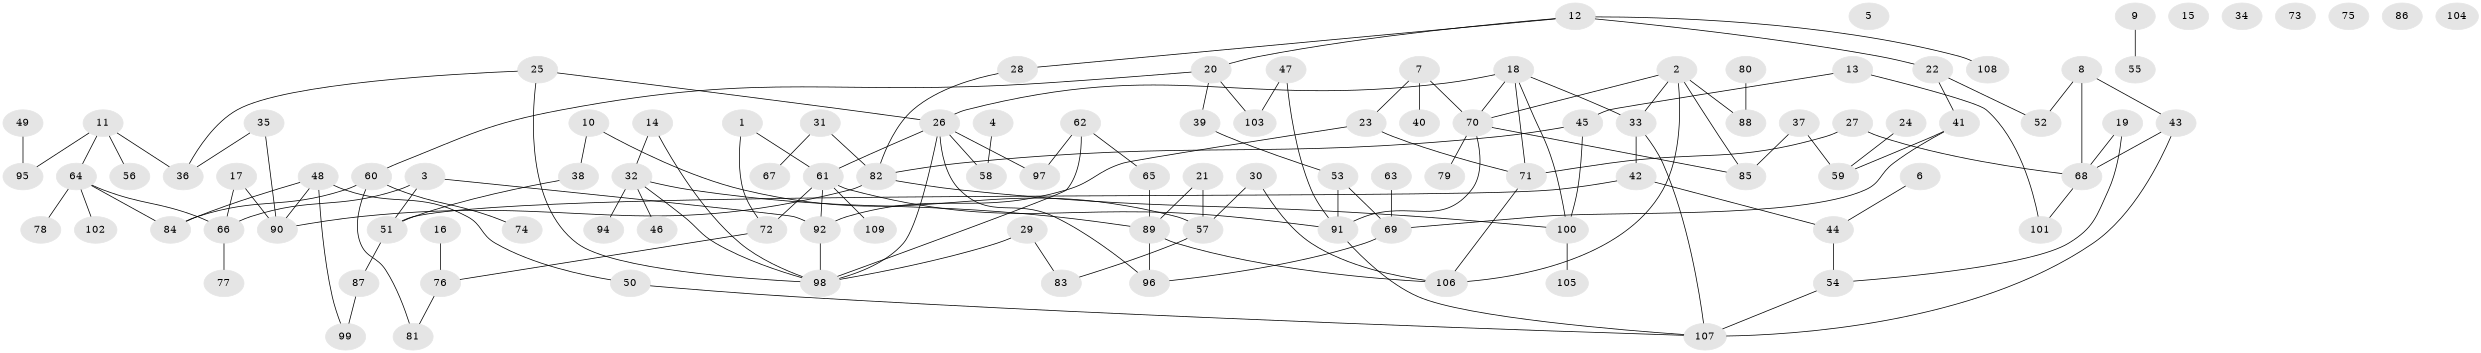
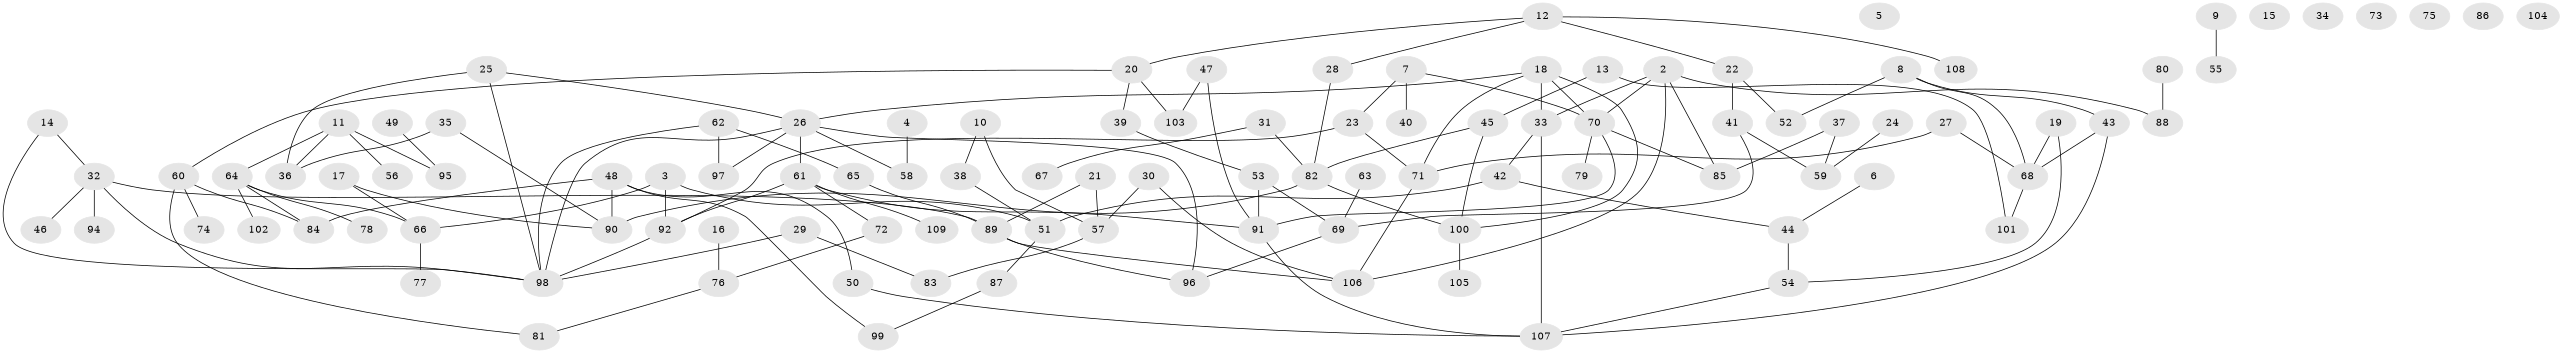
(742, 123) -> none
